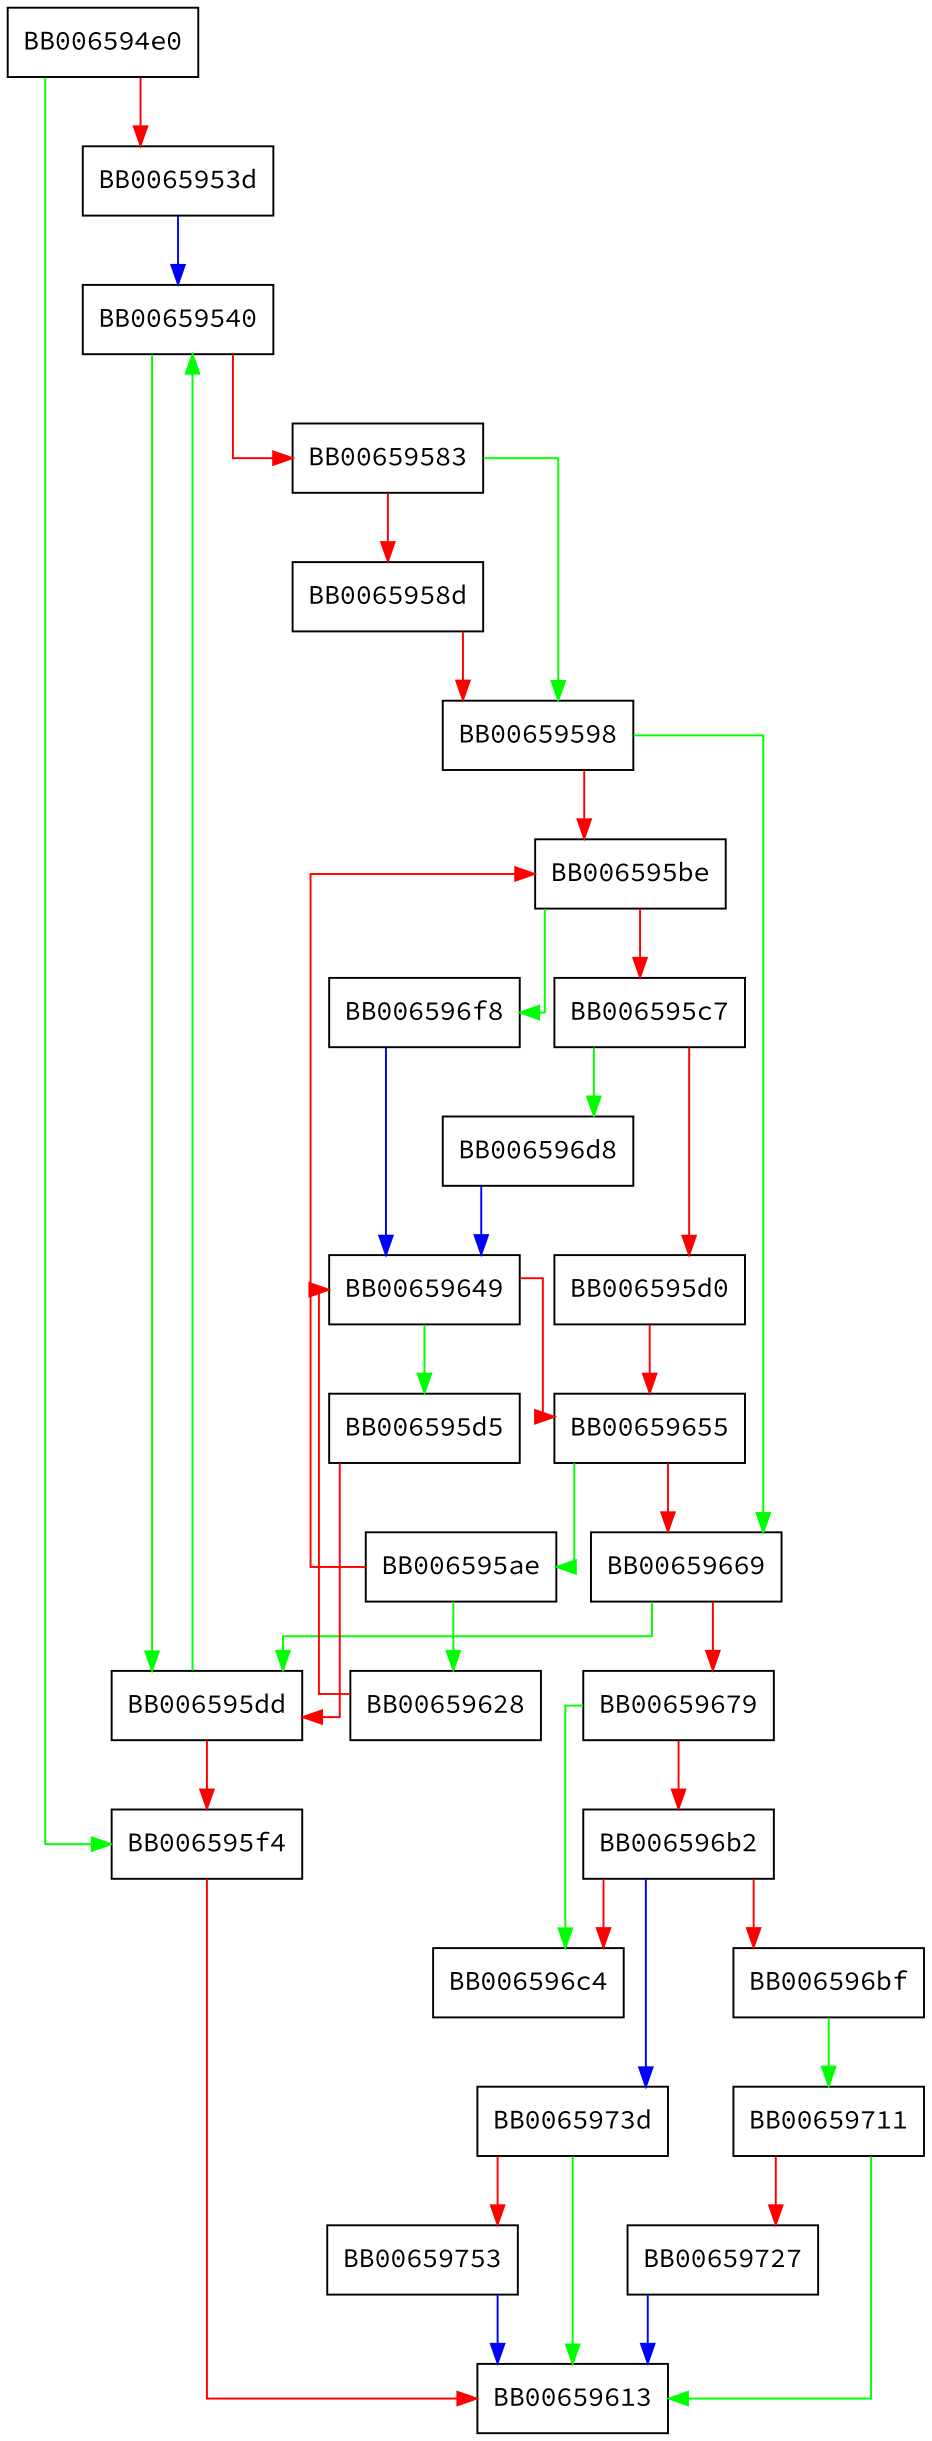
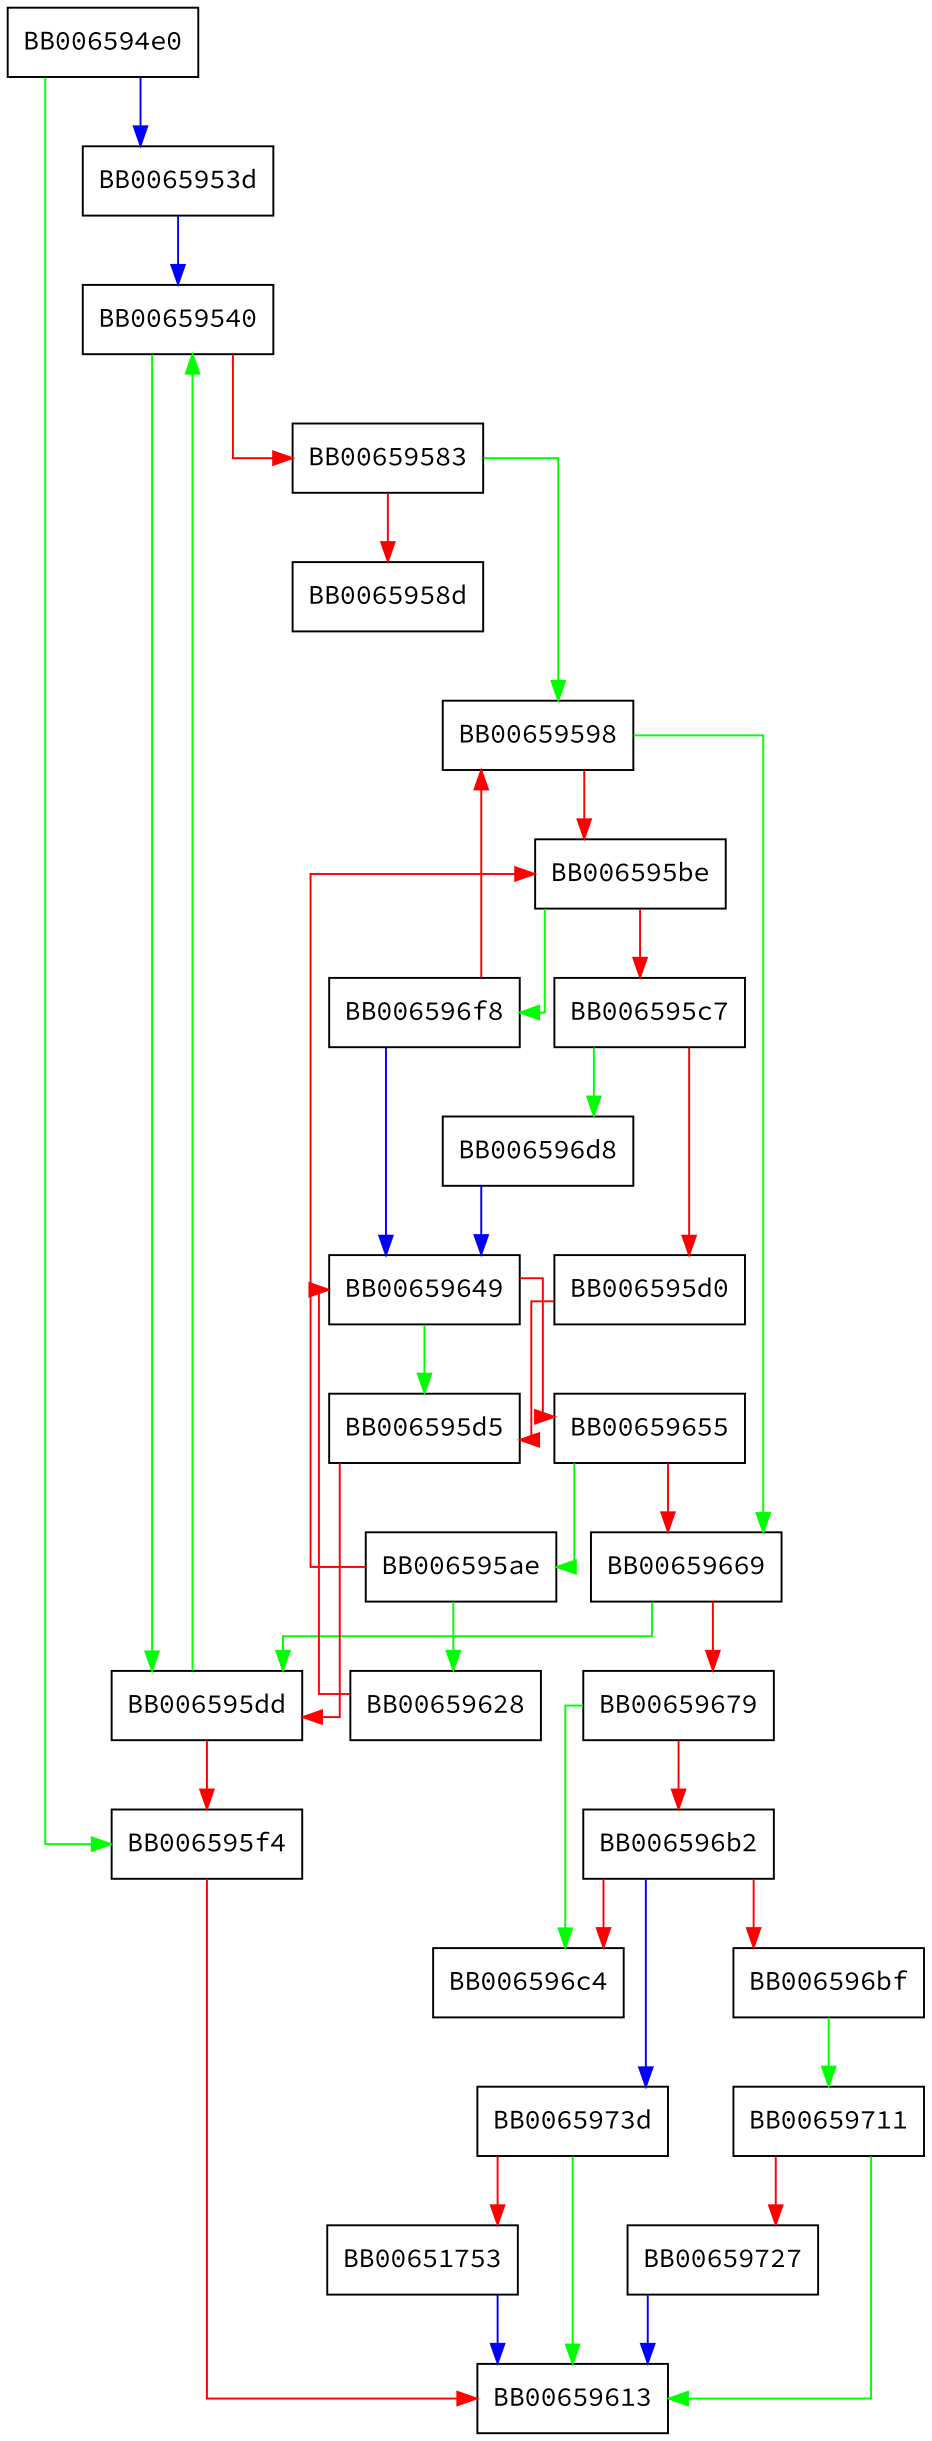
(141, 102) -> (141, 102)
(463, 656) -> (481, 888)
(650, 1349) -> (531, 1360)
(423, 2260) -> (423, 2260)
